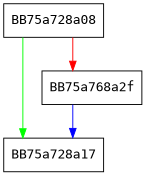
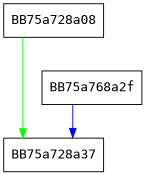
(73, 49) -> none
(54, 155) -> (54, 155)
